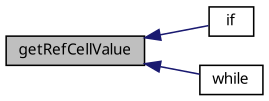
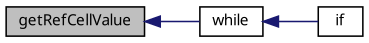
(184, 30) -> (298, 22)
